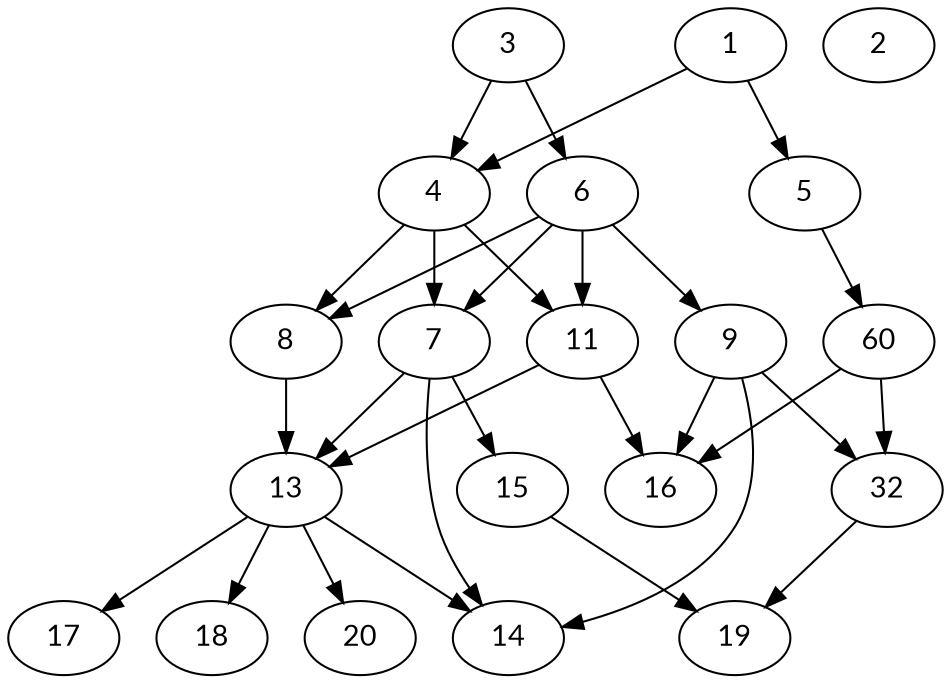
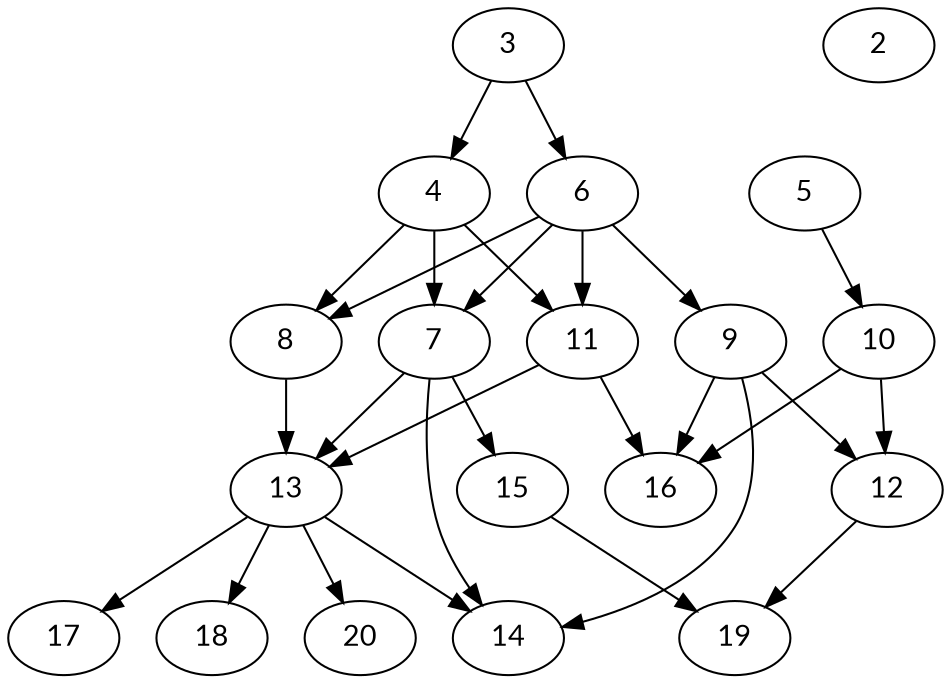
(731, 45) -> none
(879, 342) -> (879, 342)
(887, 490) -> (887, 490)
